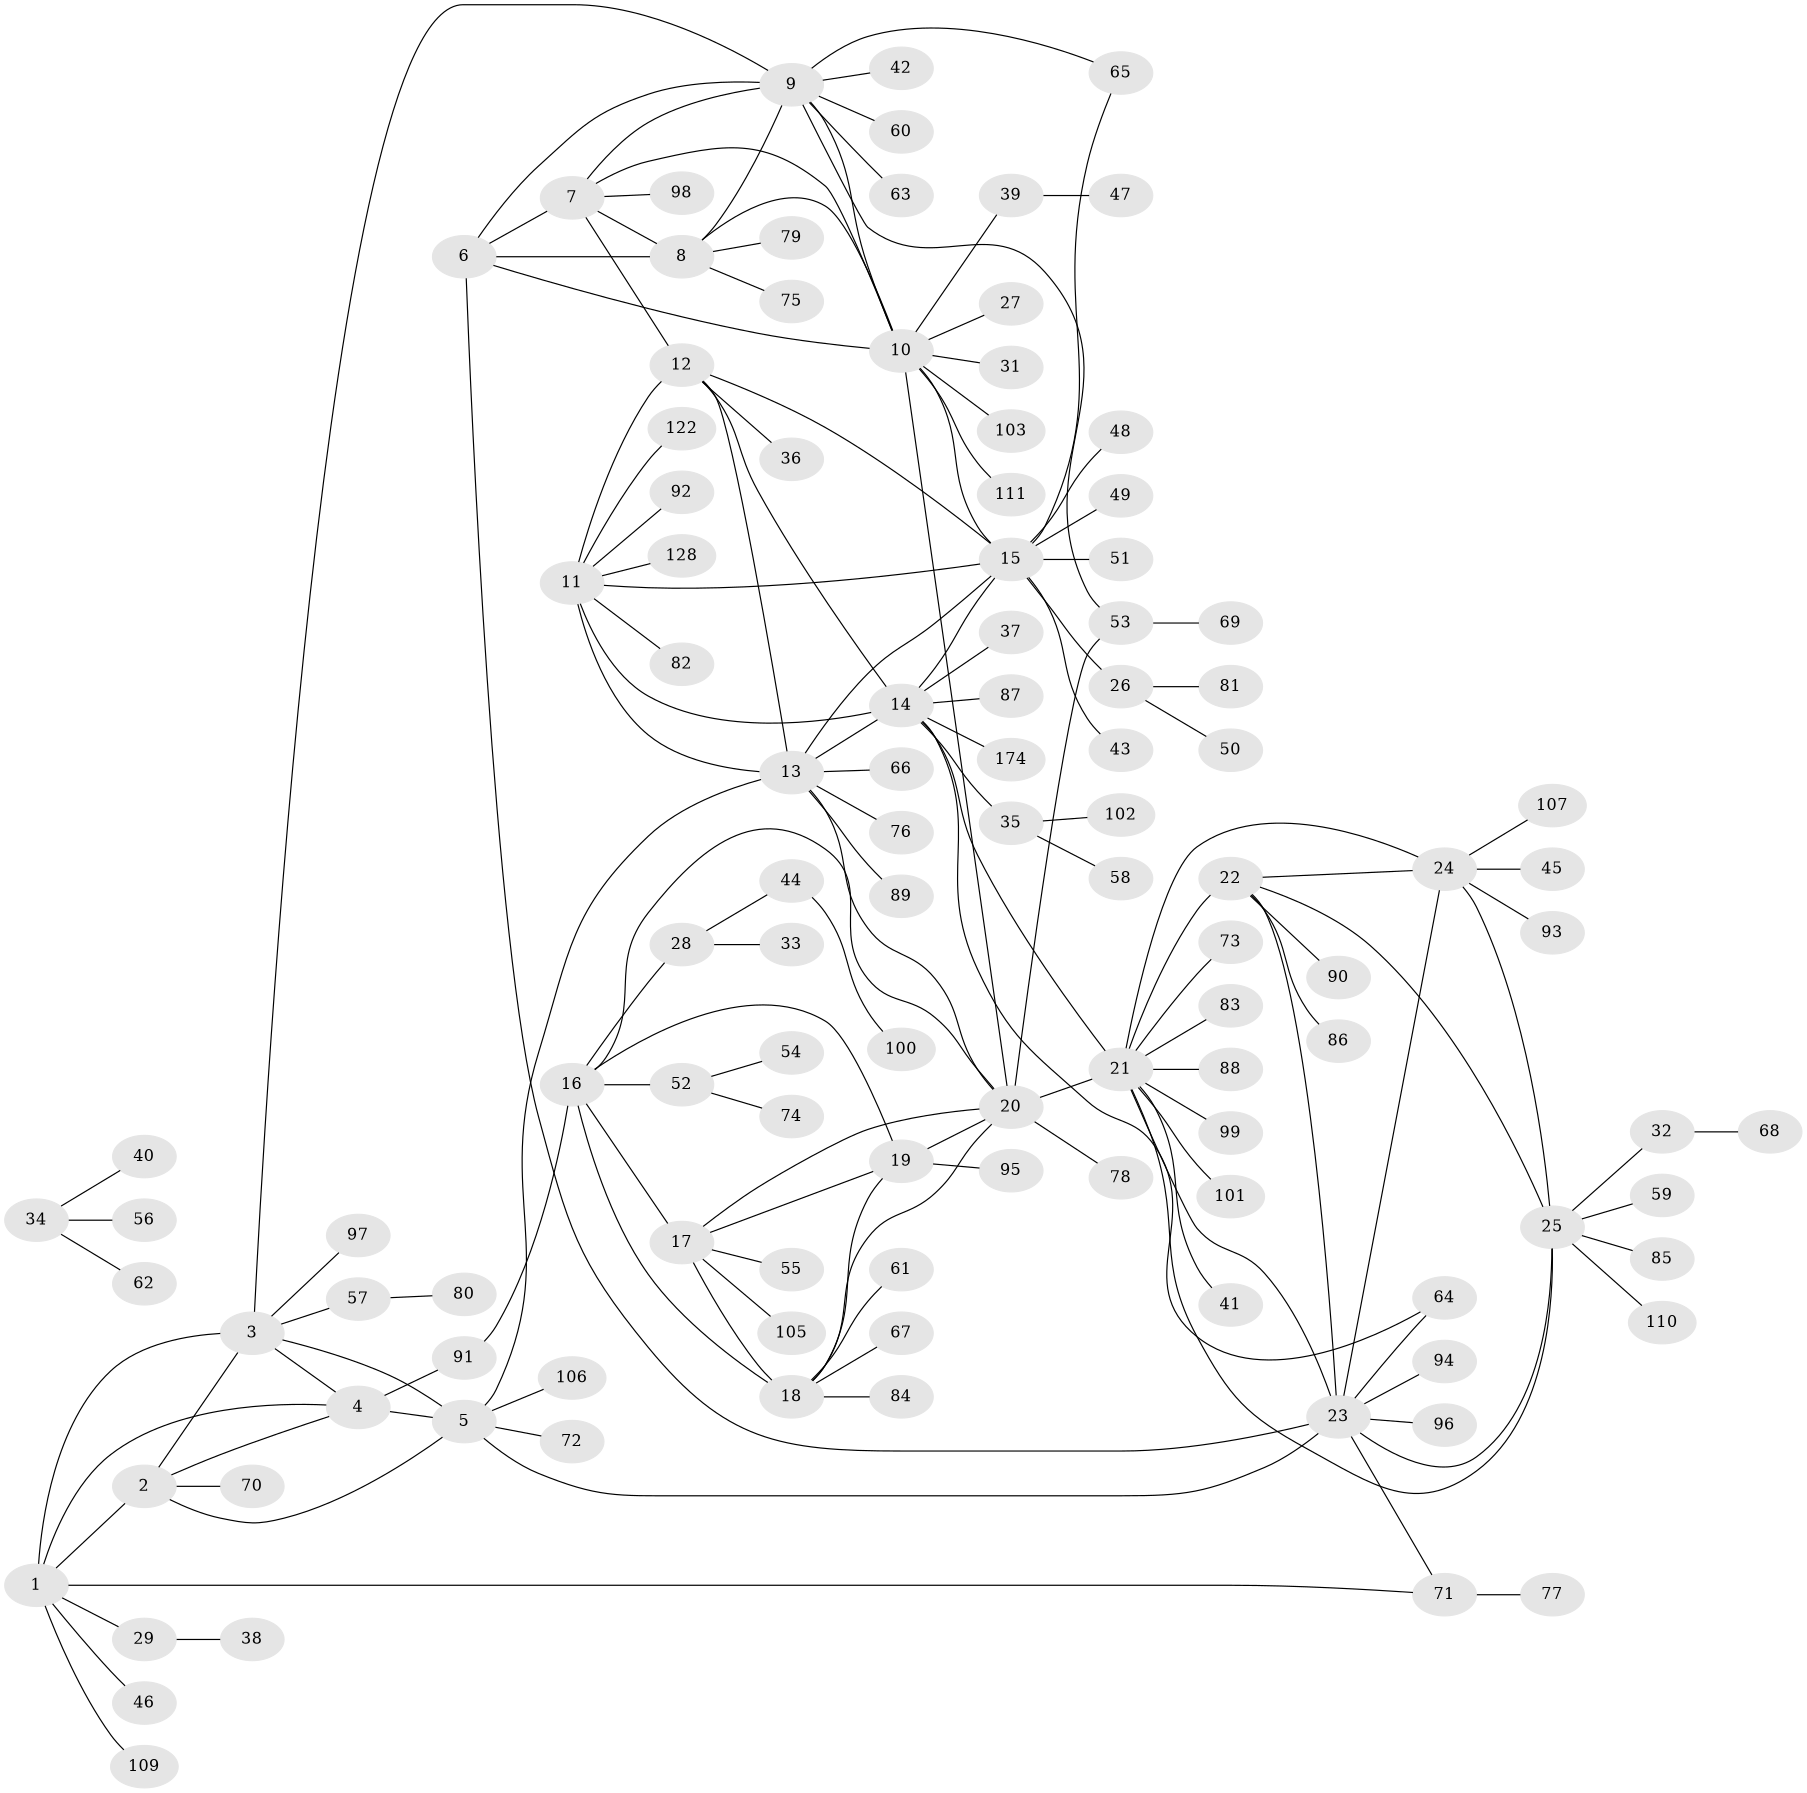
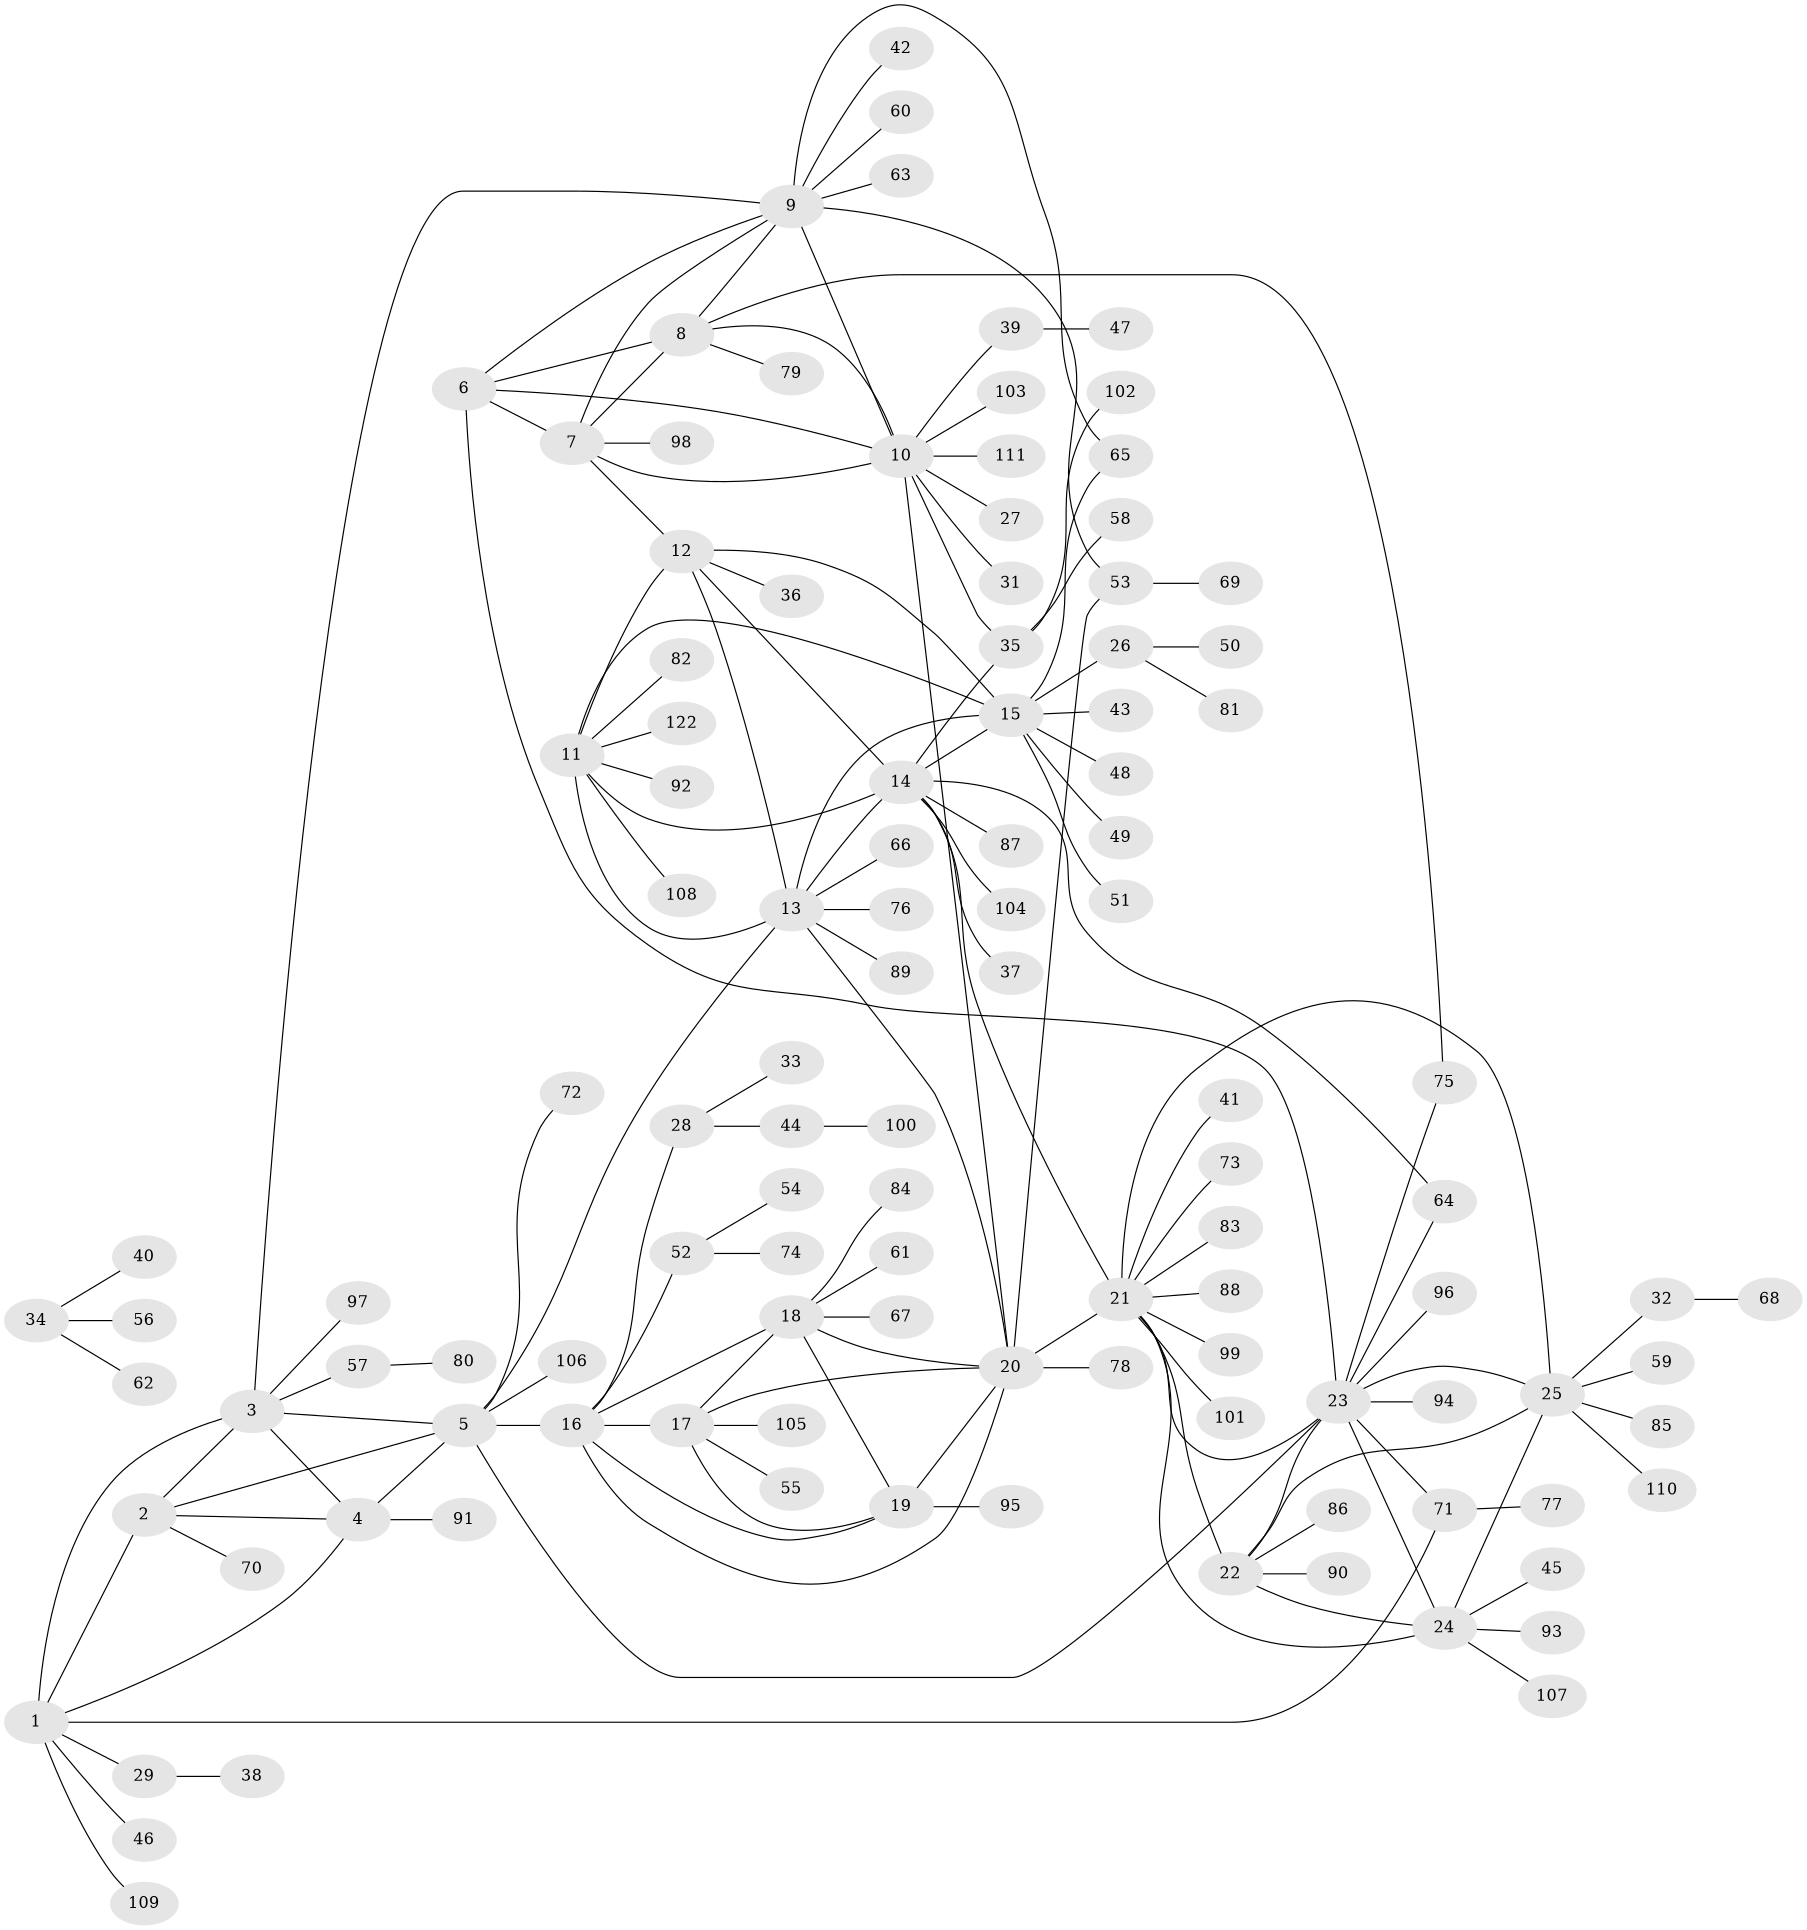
(955, 456) -> (949, 555)
(682, 556) -> (682, 895)
(1011, 760) -> (1011, 910)
(538, 1228) -> (518, 1425)
none -> (1389, 1242)
